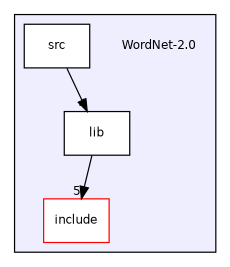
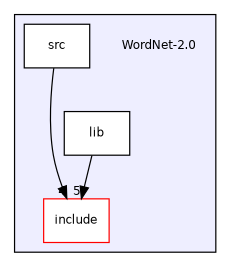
(74, 84) -> (51, 128)
